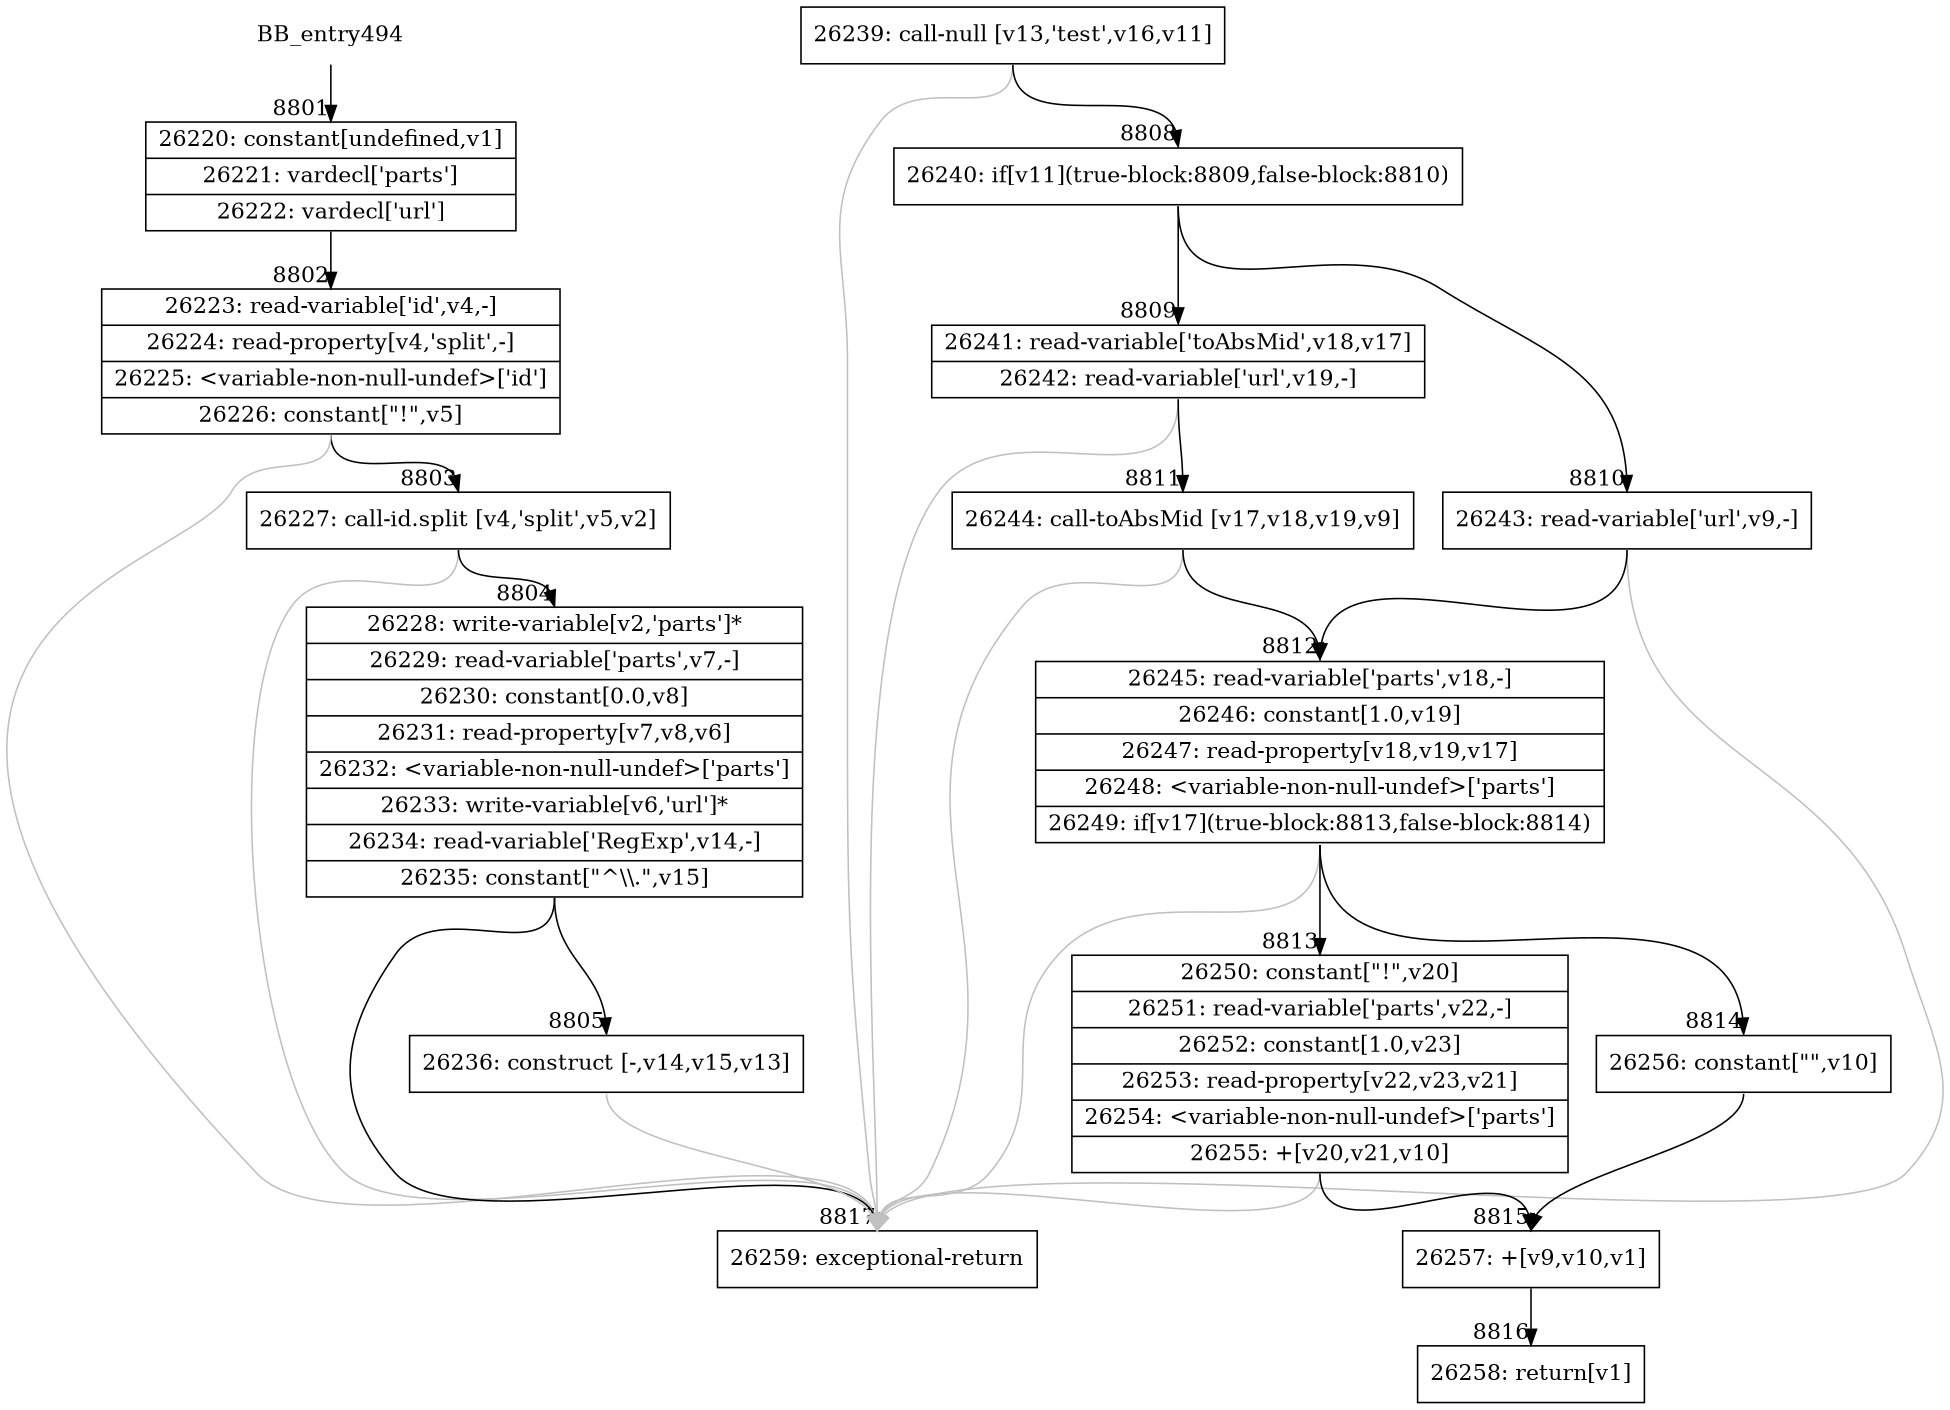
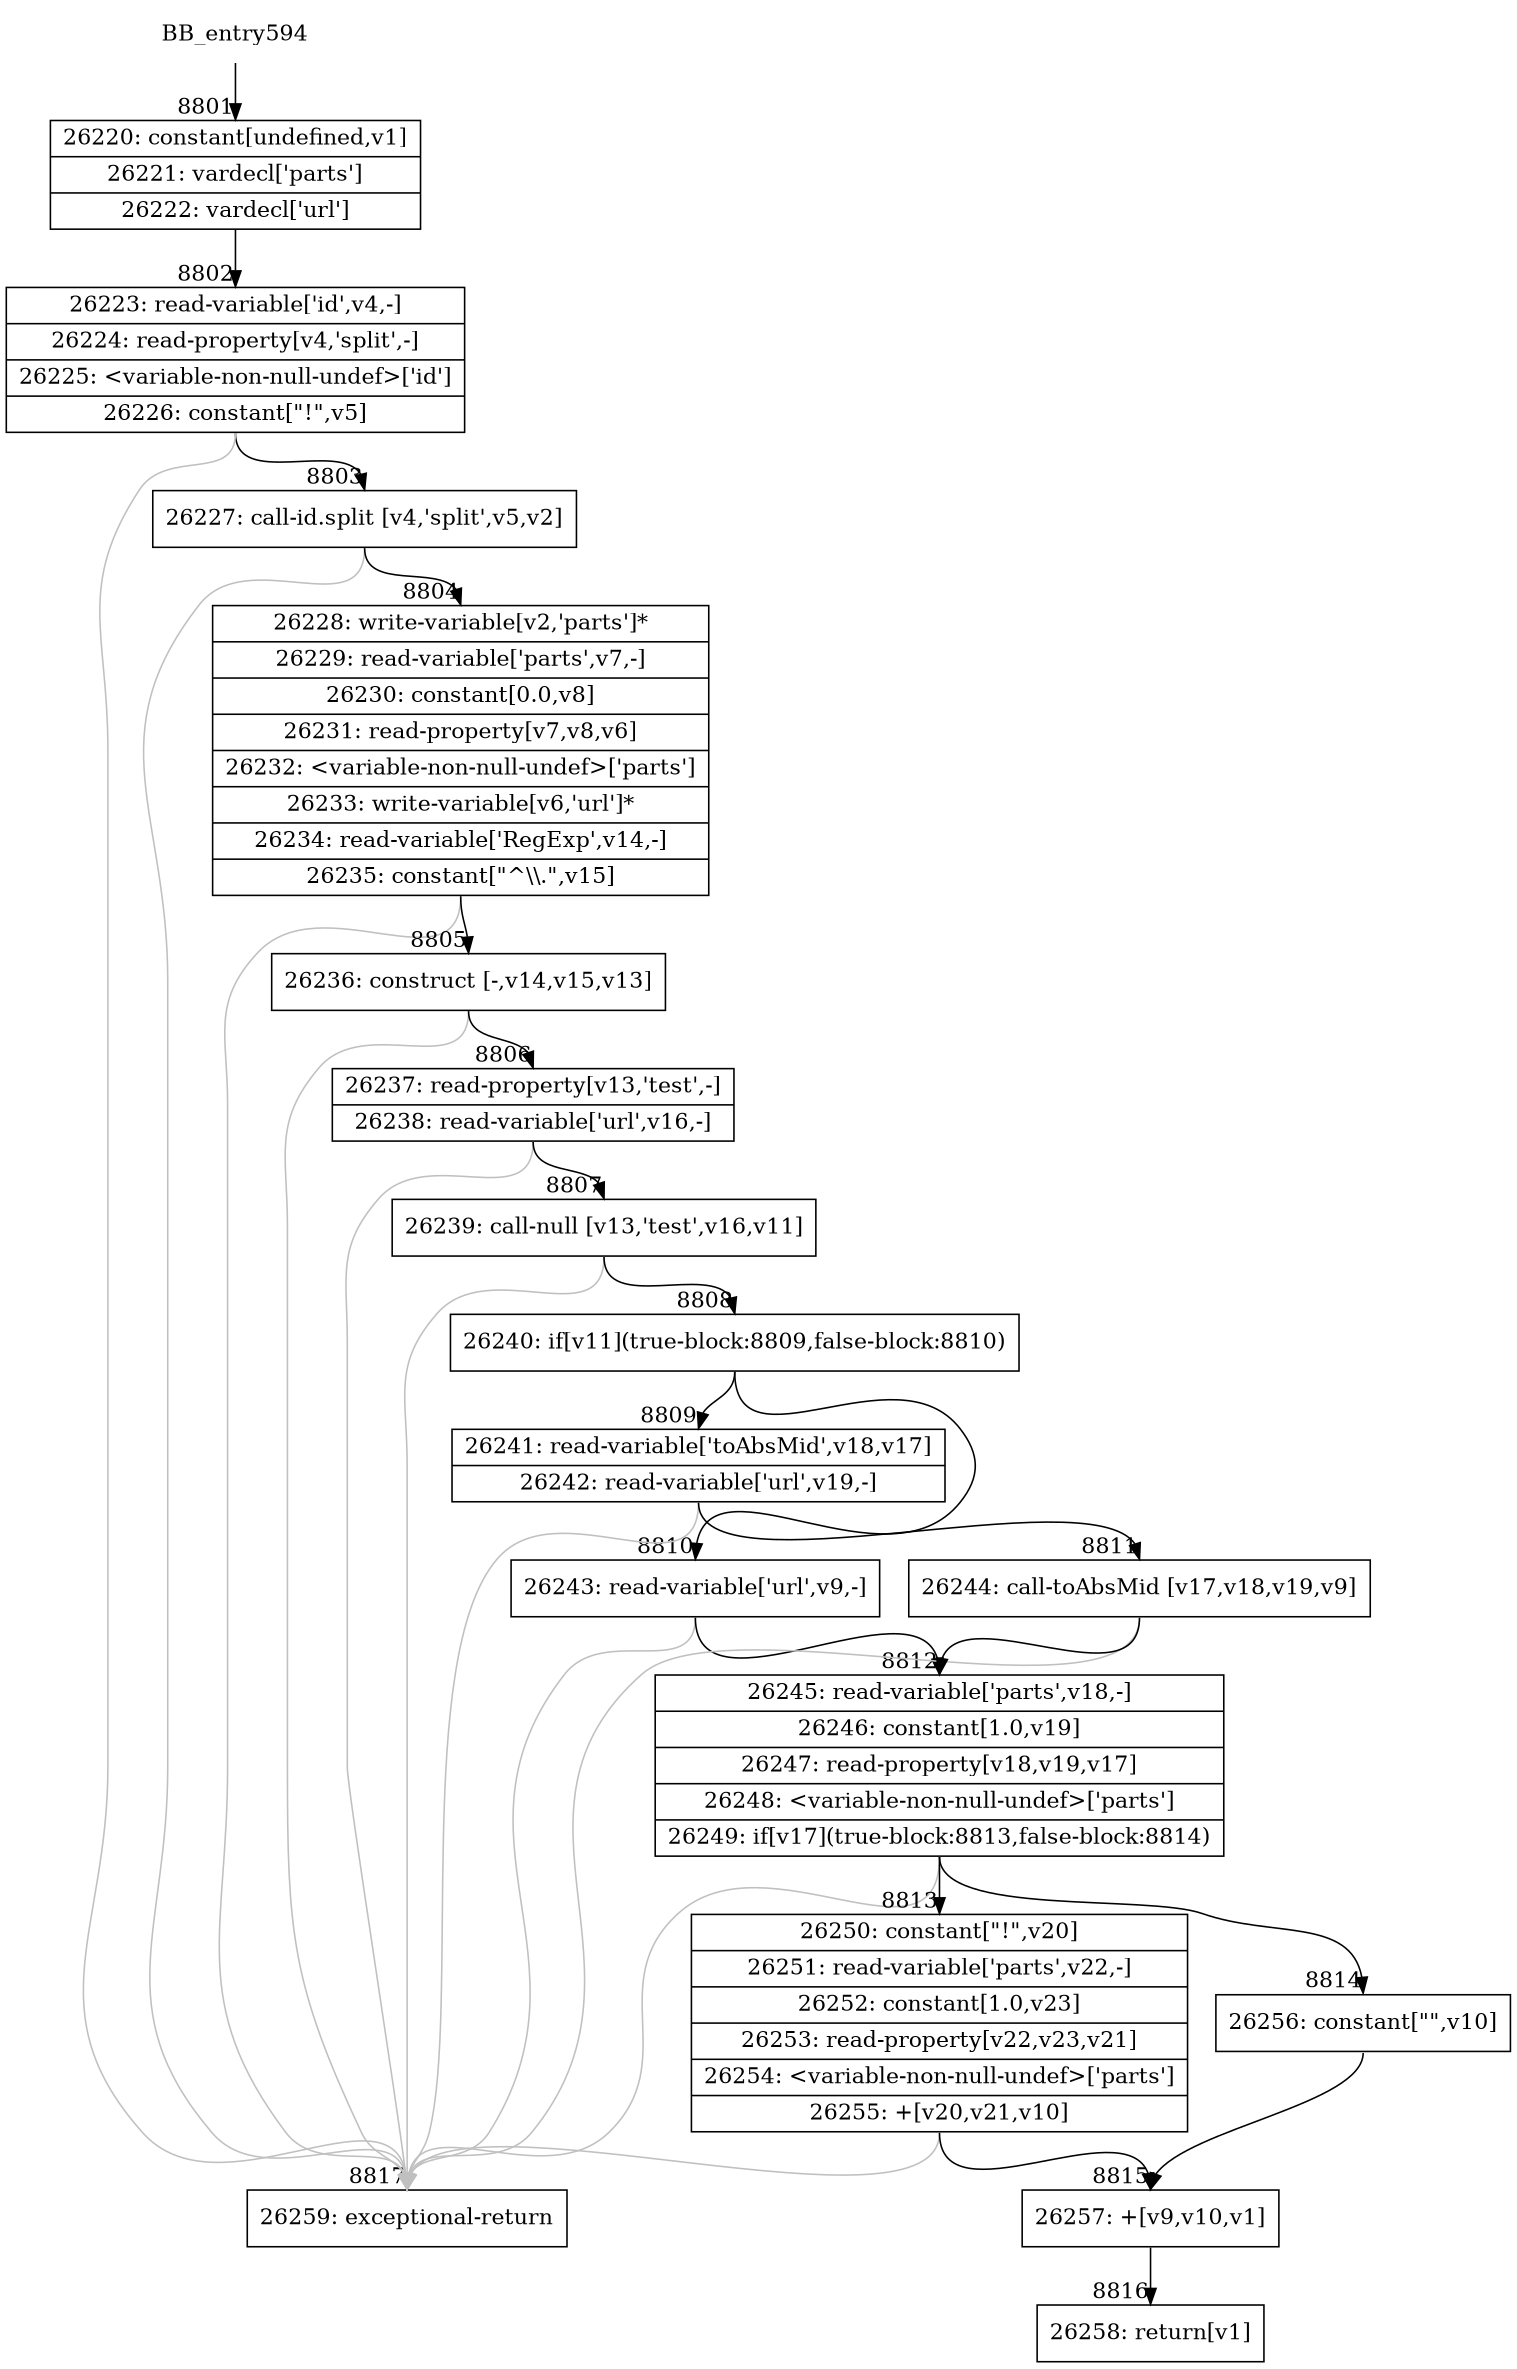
(331, 35) -> (235, 35)
none -> (533, 1105)
(403, 1177) -> (228, 1494)
